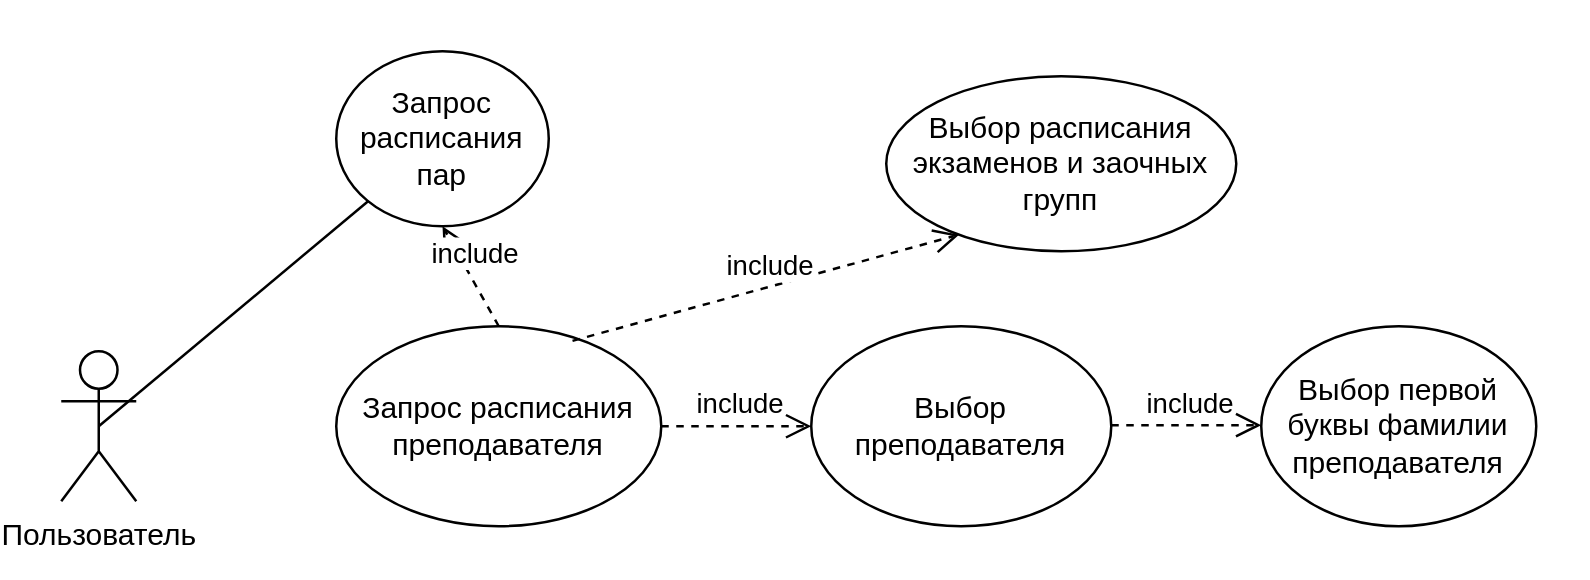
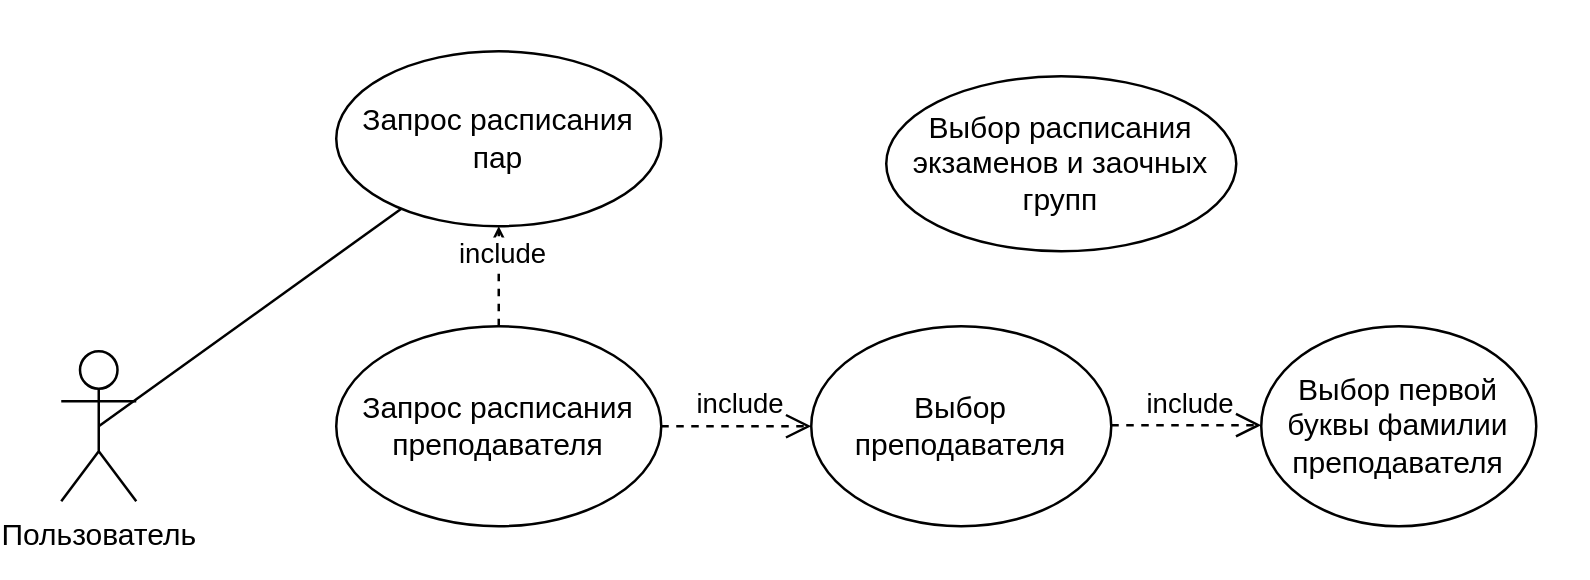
(443, 139) -> (499, 139)
(678, 312) -> none
